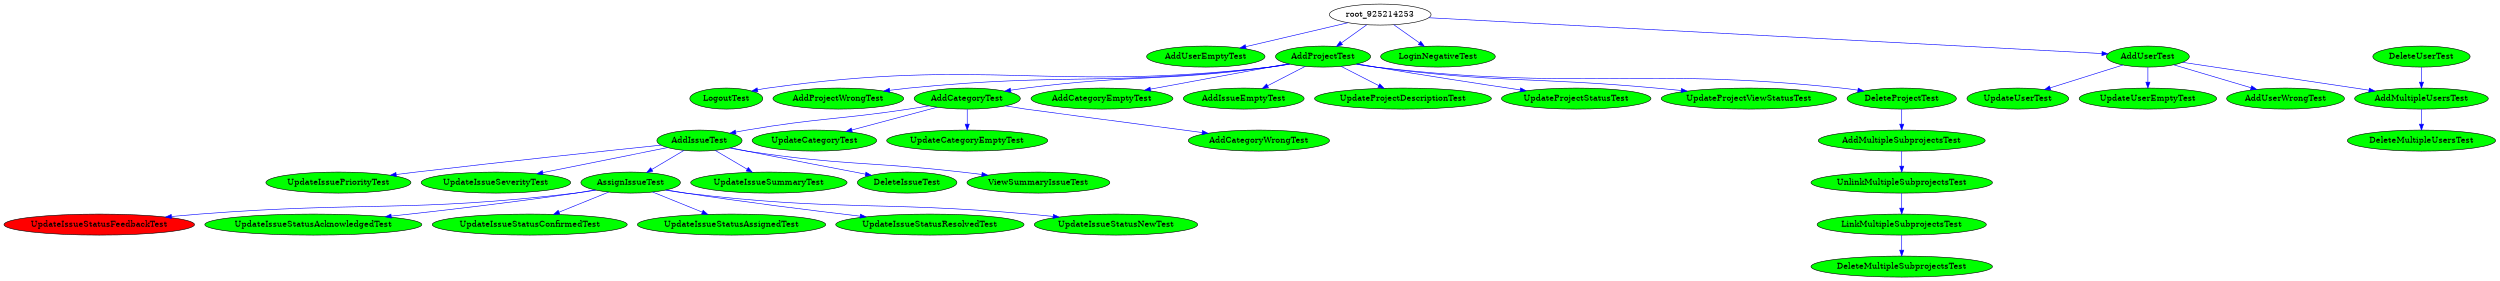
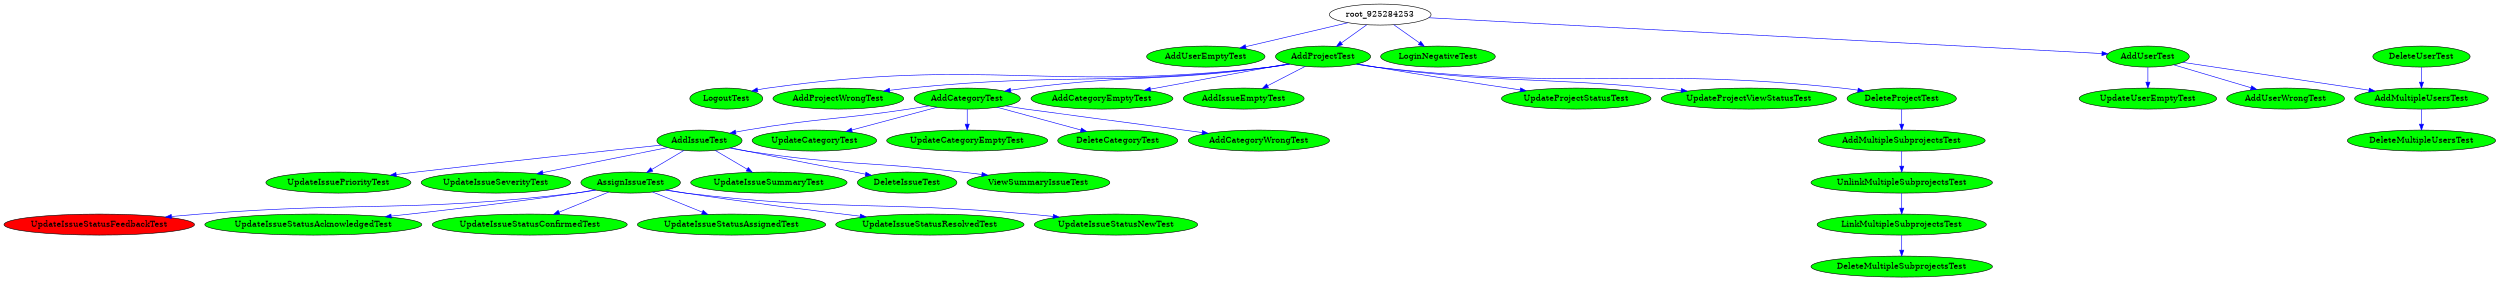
(1380, 15) -> (1380, 15)
(1403, 99) -> none
(2018, 99) -> none
none -> (1118, 141)
